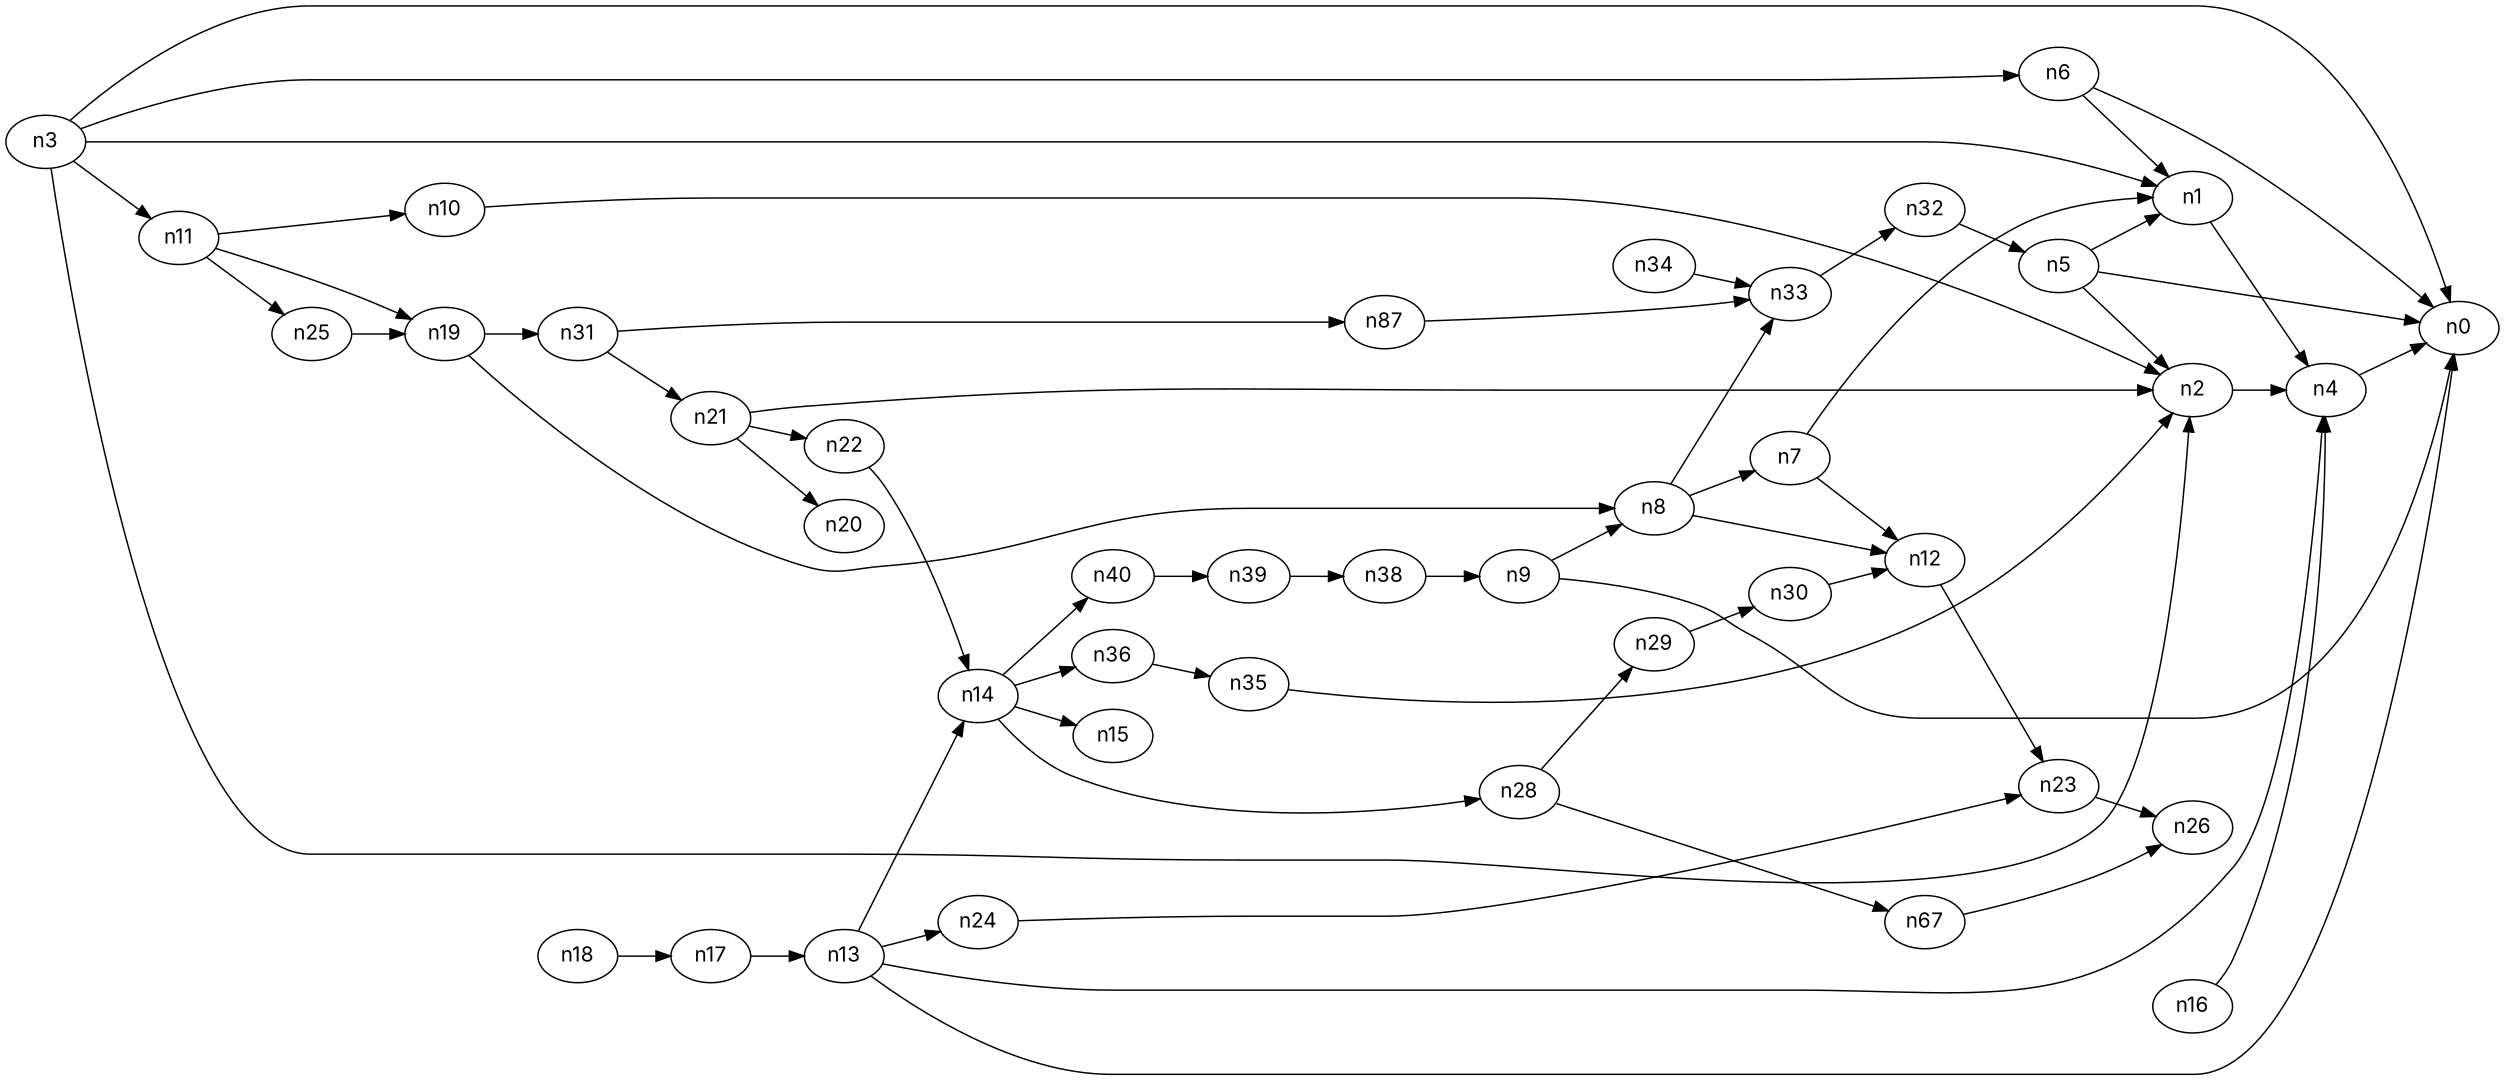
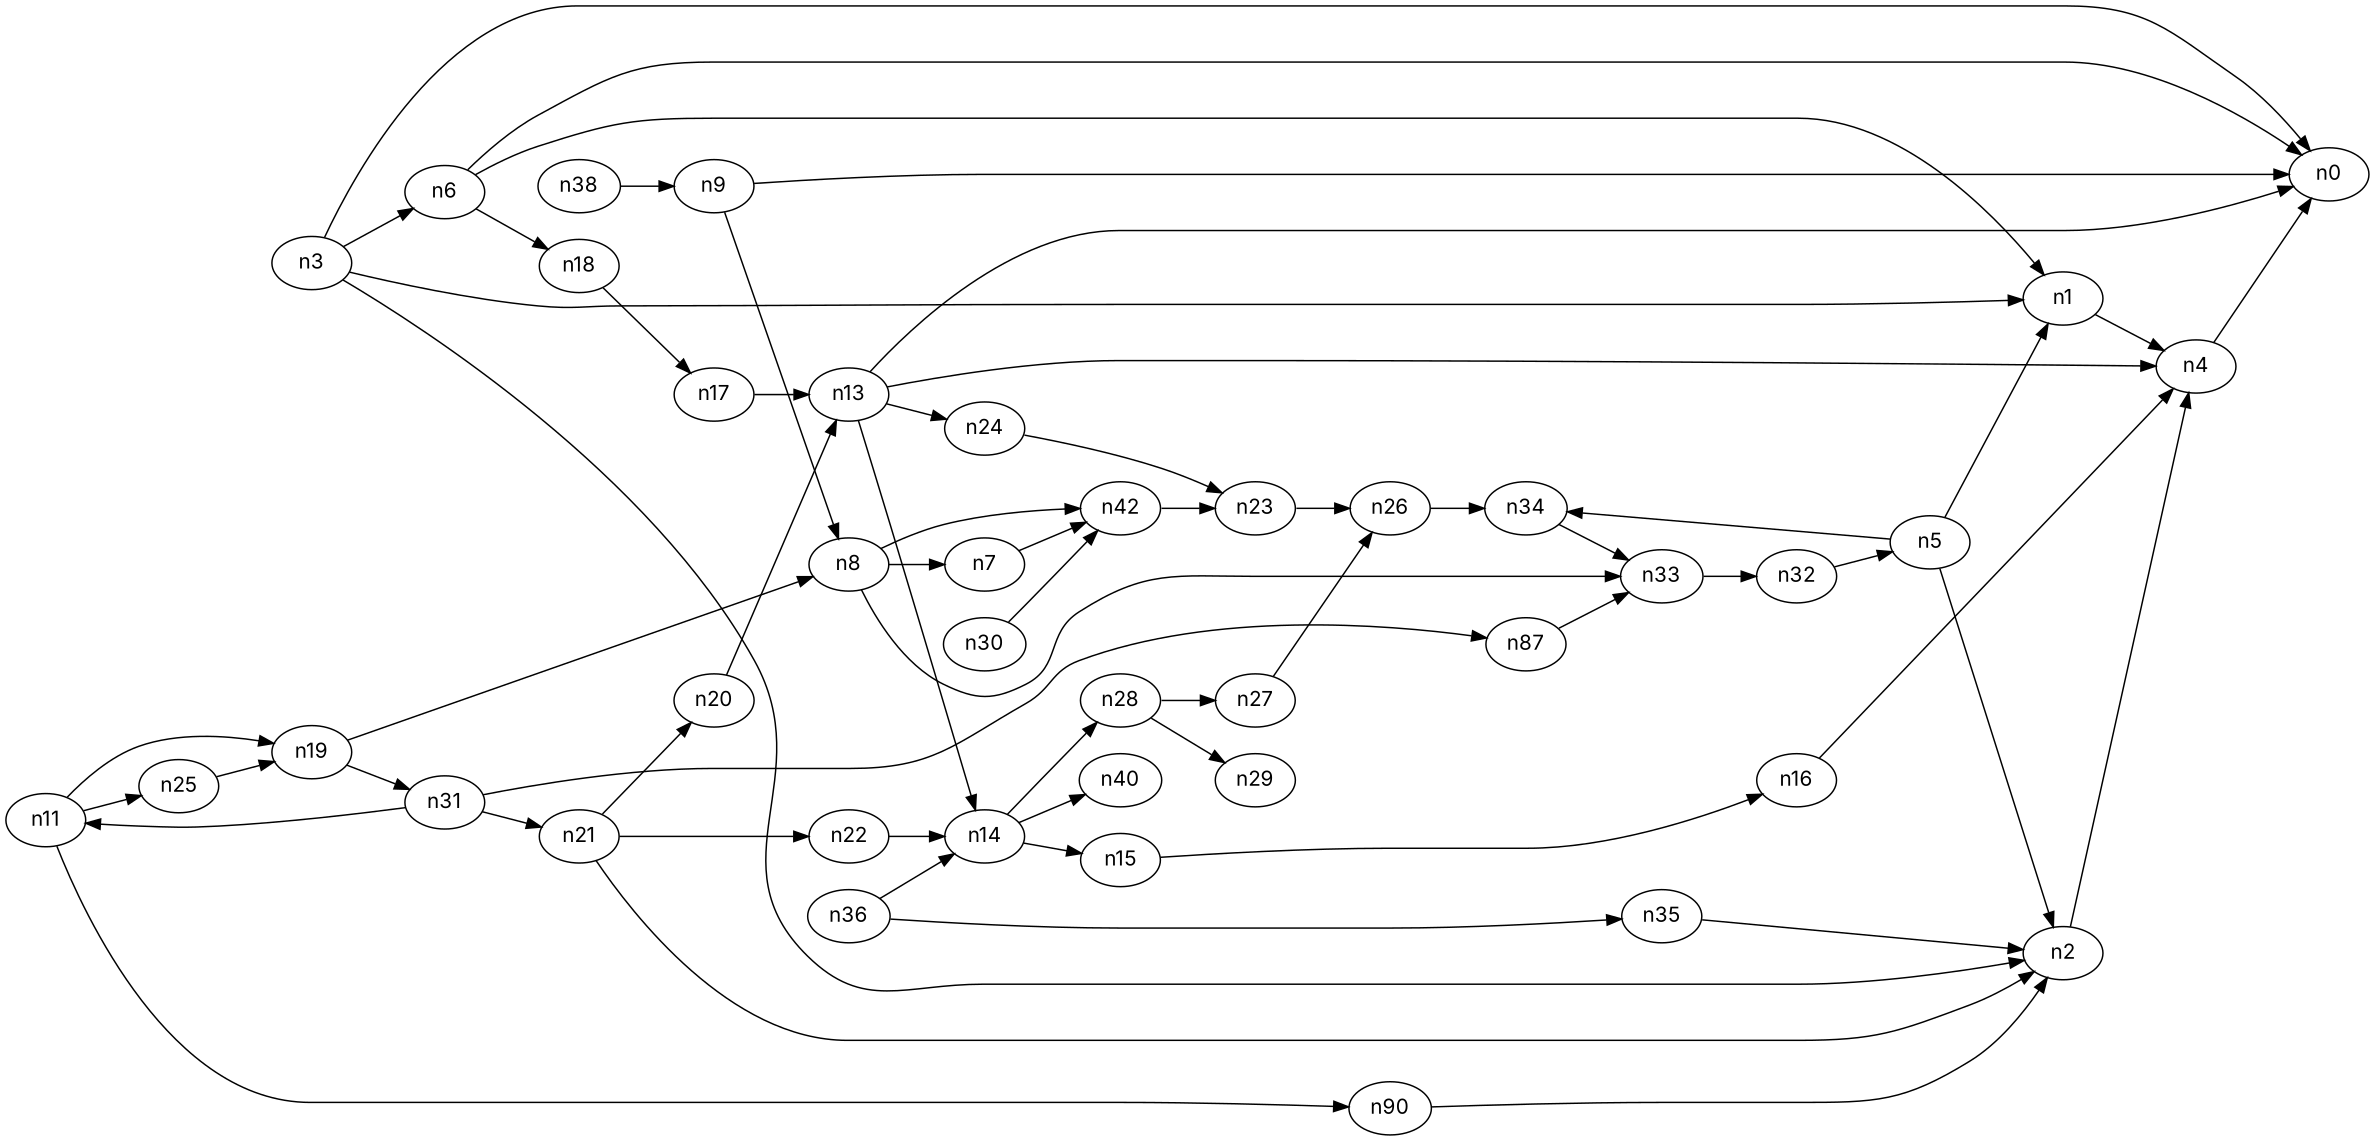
(106, 185) -> (253, 824)
(445, 210) -> (1390, 1108)
none -> (505, 225)
(1954, 269) -> none
(2244, 295) -> (1736, 526)
none -> (1450, 508)
none -> (778, 554)
(1925, 560) -> (1120, 508)
(1249, 576) -> none
(1712, 623) -> none
(1038, 678) -> (910, 880)
none -> (1458, 848)
(1925, 922) -> (1255, 700)
